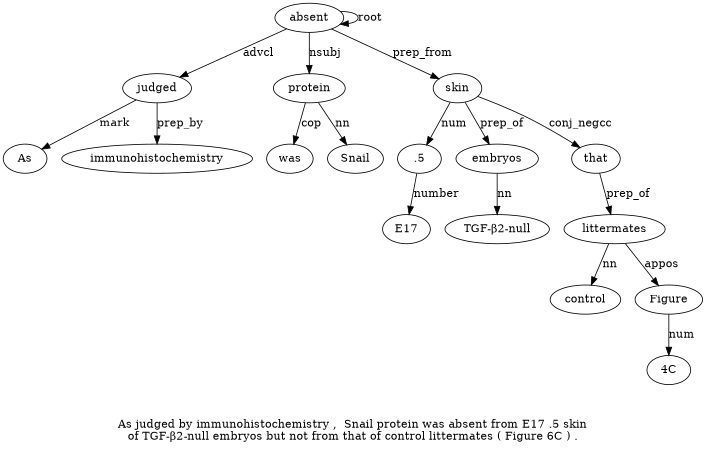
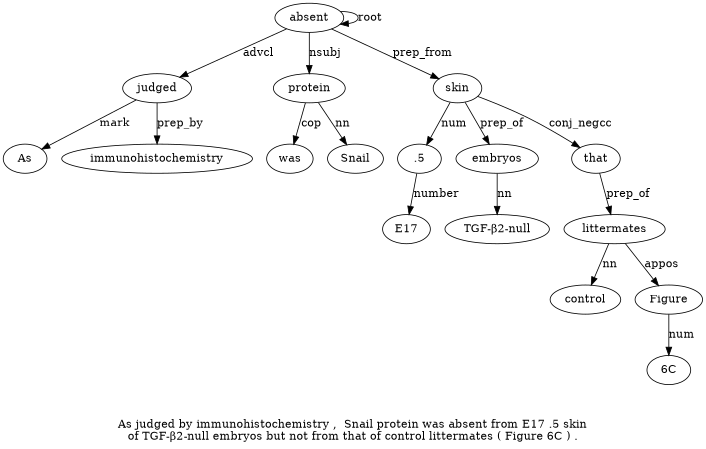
(669, 370) -> (669, 370)
